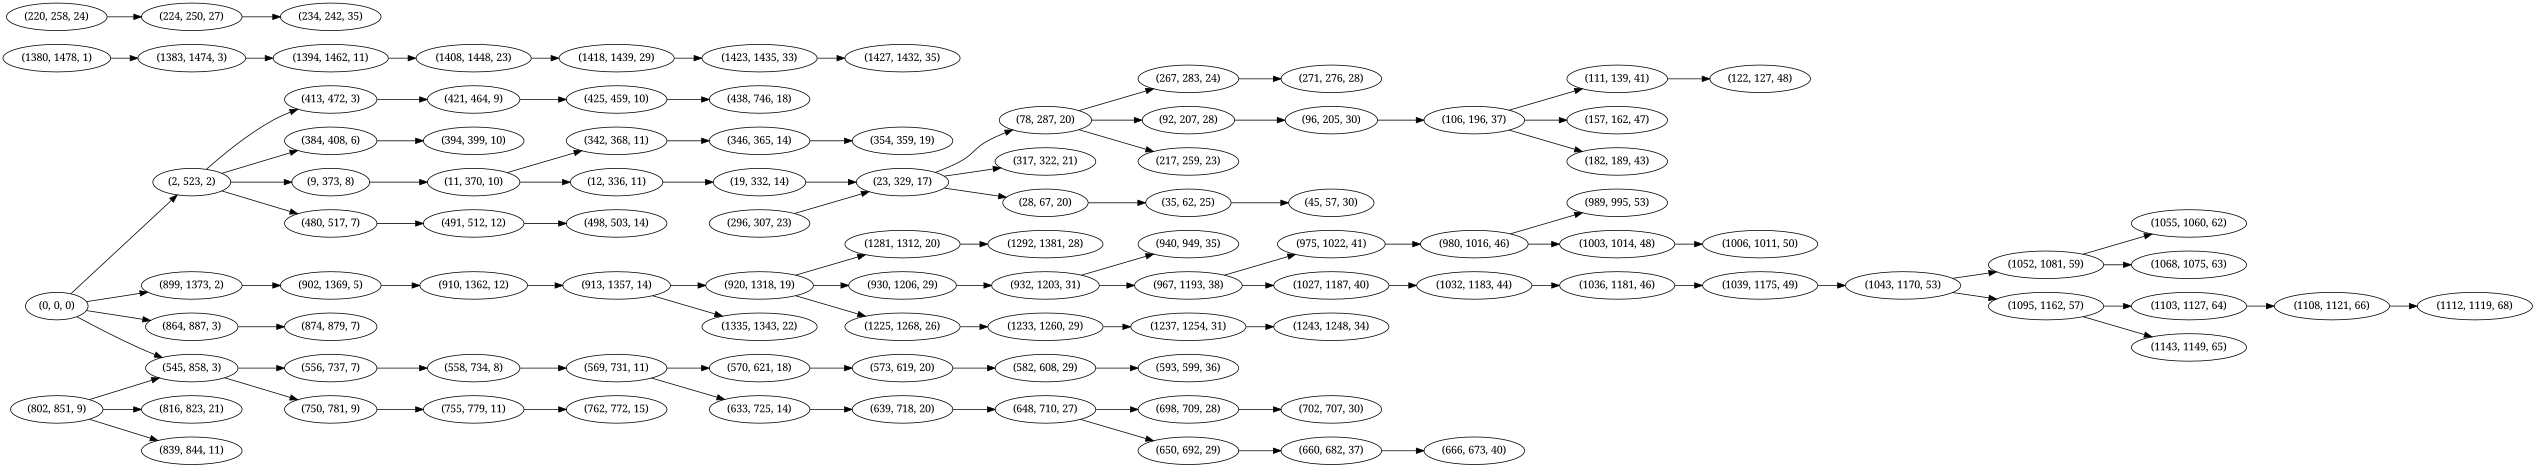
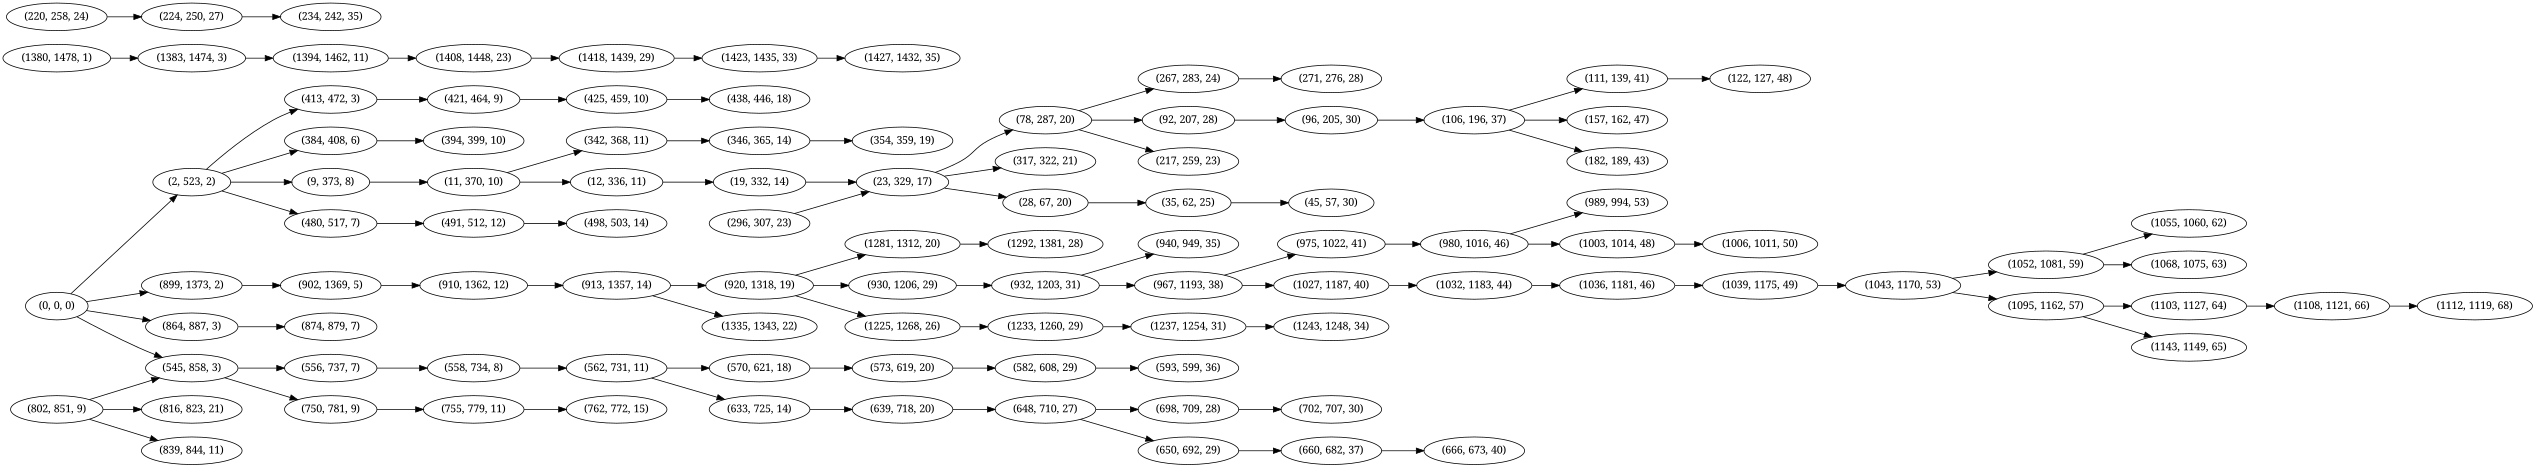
(760, 99) -> (760, 99)
(1617, 203) -> (1617, 203)
(617, 368) -> (617, 368)
